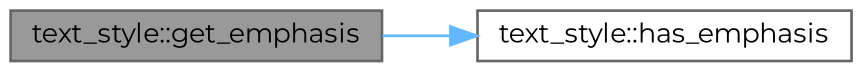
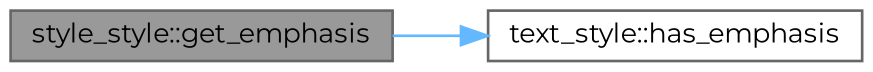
(196, 36) -> (202, 36)
